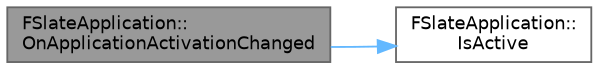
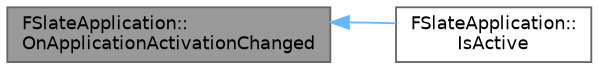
(354, 47) -> (373, 23)
